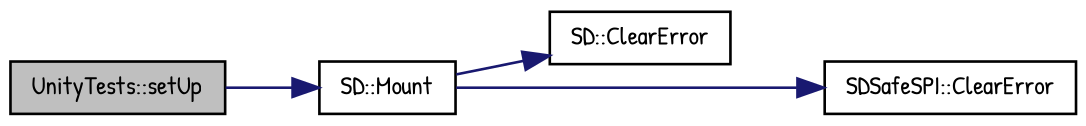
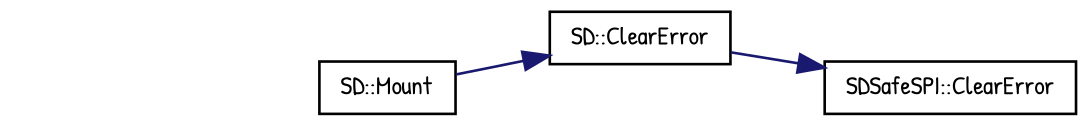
(118, 88) -> none
(627, 88) -> (765, 58)
